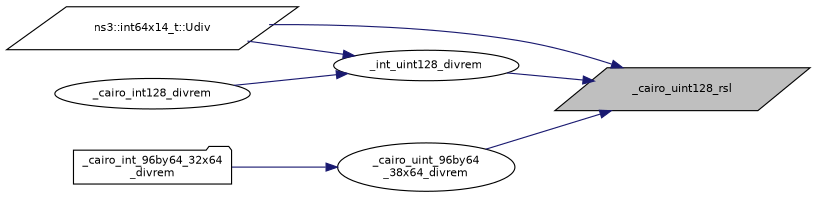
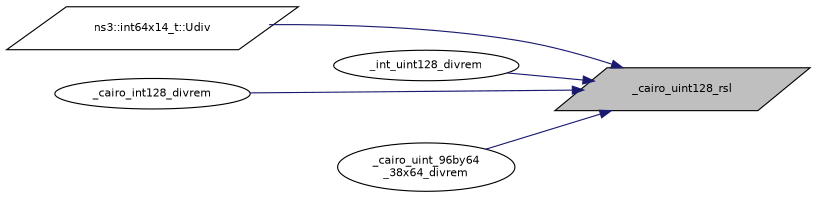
(295, 48) -> none
(285, 80) -> (411, 92)
(153, 167) -> none
